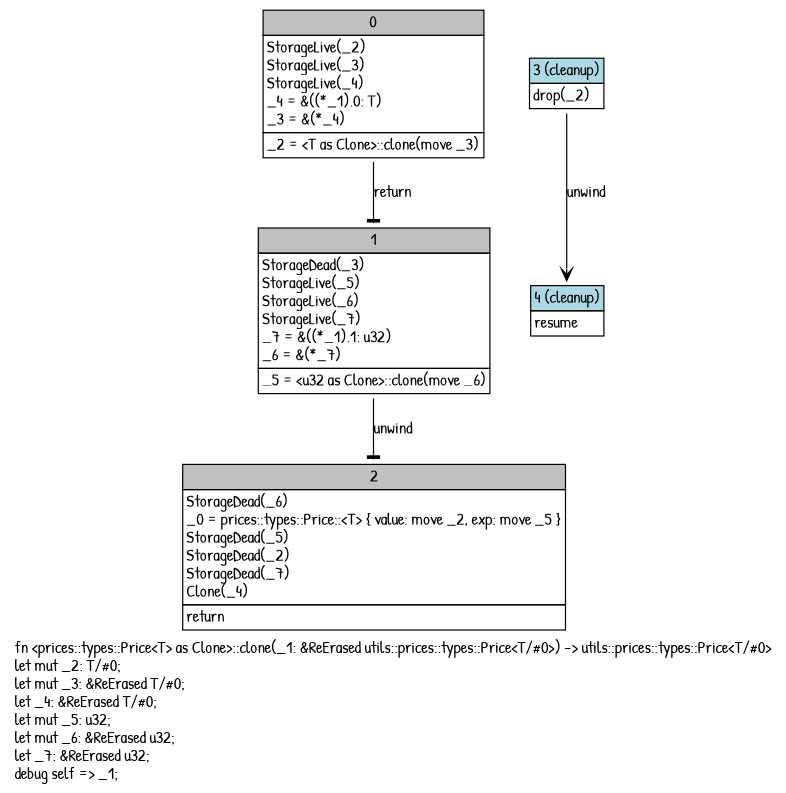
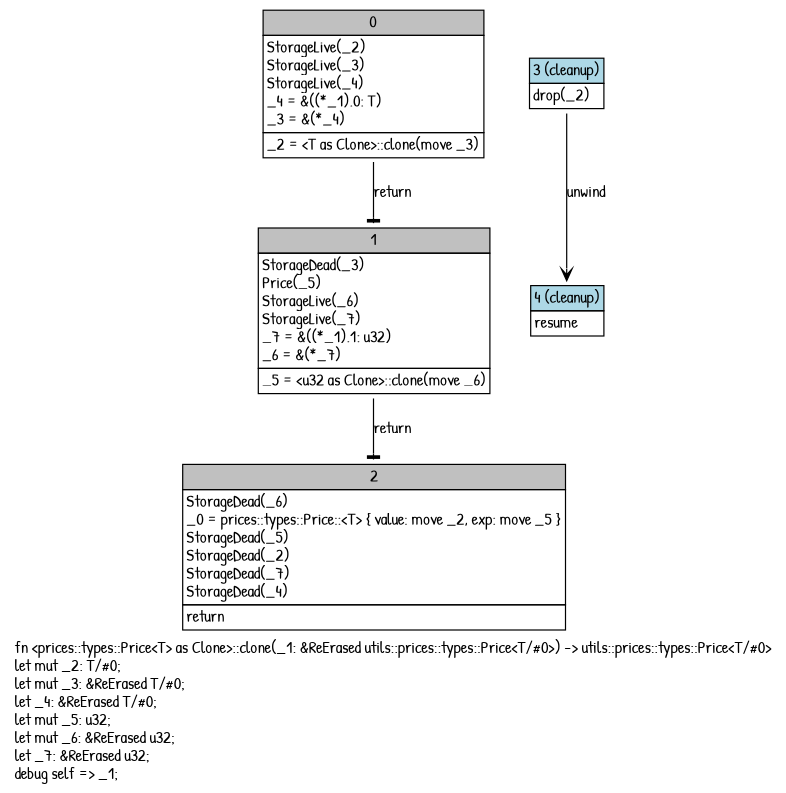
(311, 283) -> (292, 283)
(393, 429) -> (393, 429)
(218, 592) -> (237, 592)
